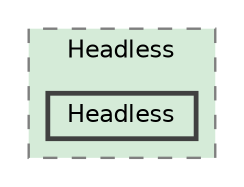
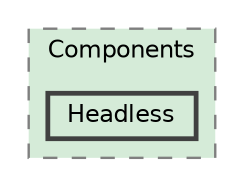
(122, 51) -> (122, 51)
